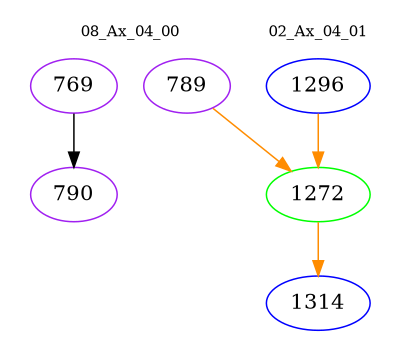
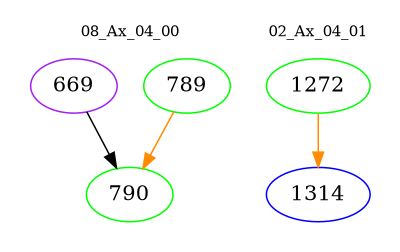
(74, 86) -> (74, 86)
(187, 86) -> (187, 86)
(318, 86) -> none
(233, 124) -> (162, 134)
(74, 195) -> (130, 195)
